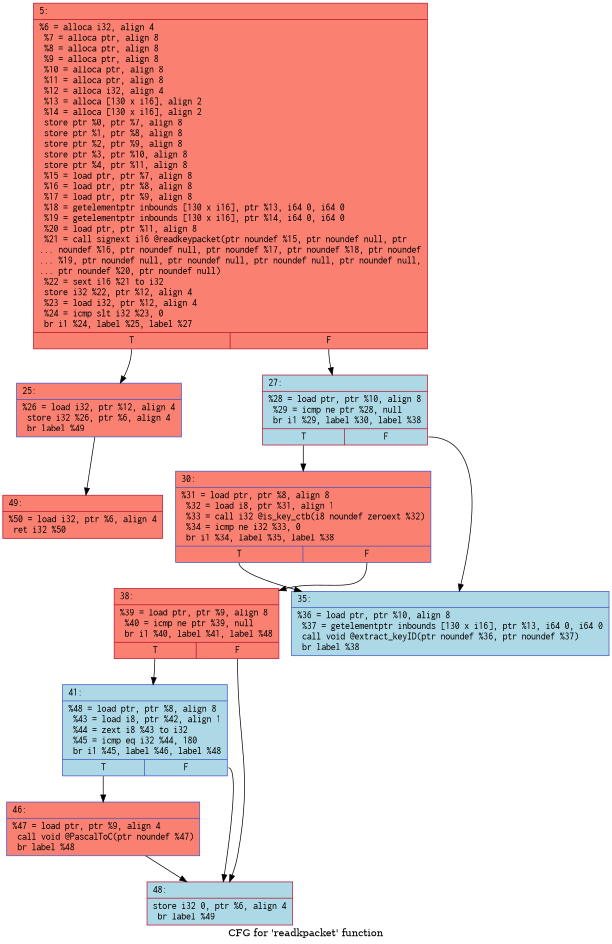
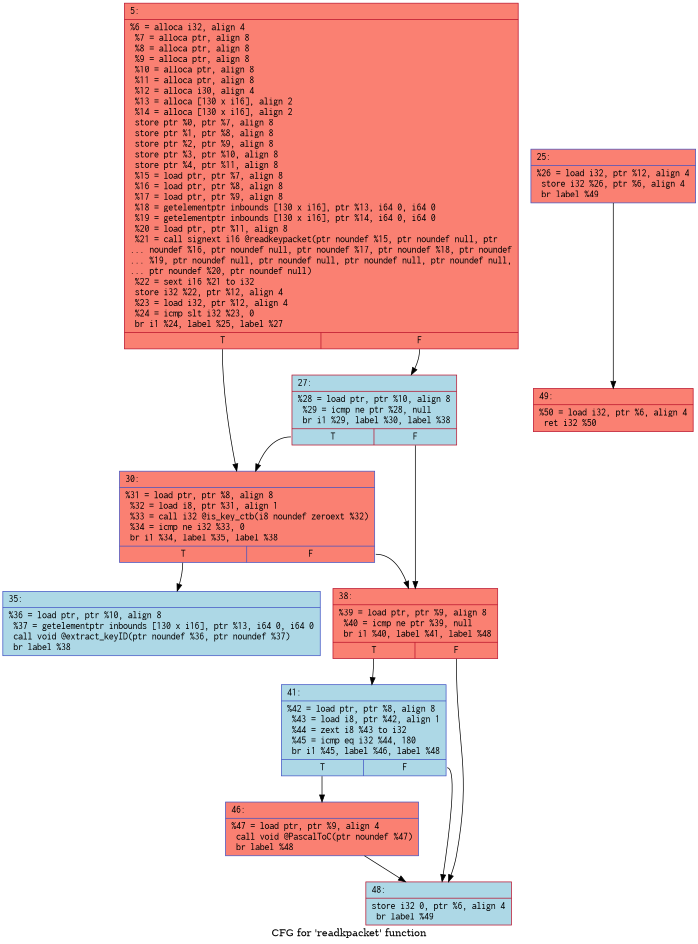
(101, 91) -> (192, 91)
(129, 363) -> (226, 407)
(472, 499) -> (415, 513)
(142, 709) -> (361, 709)
